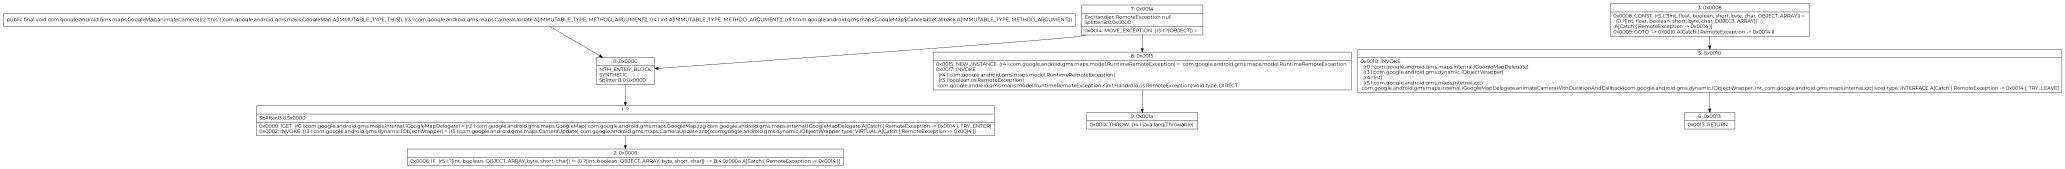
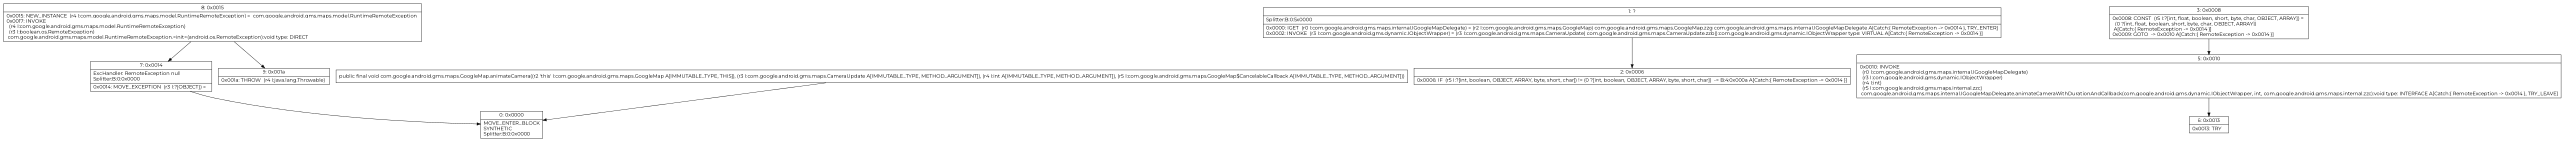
(1142, 42) -> (181, 50)
(625, 70) -> (512, 123)
(625, 93) -> none
(1710, 125) -> (2209, 129)
